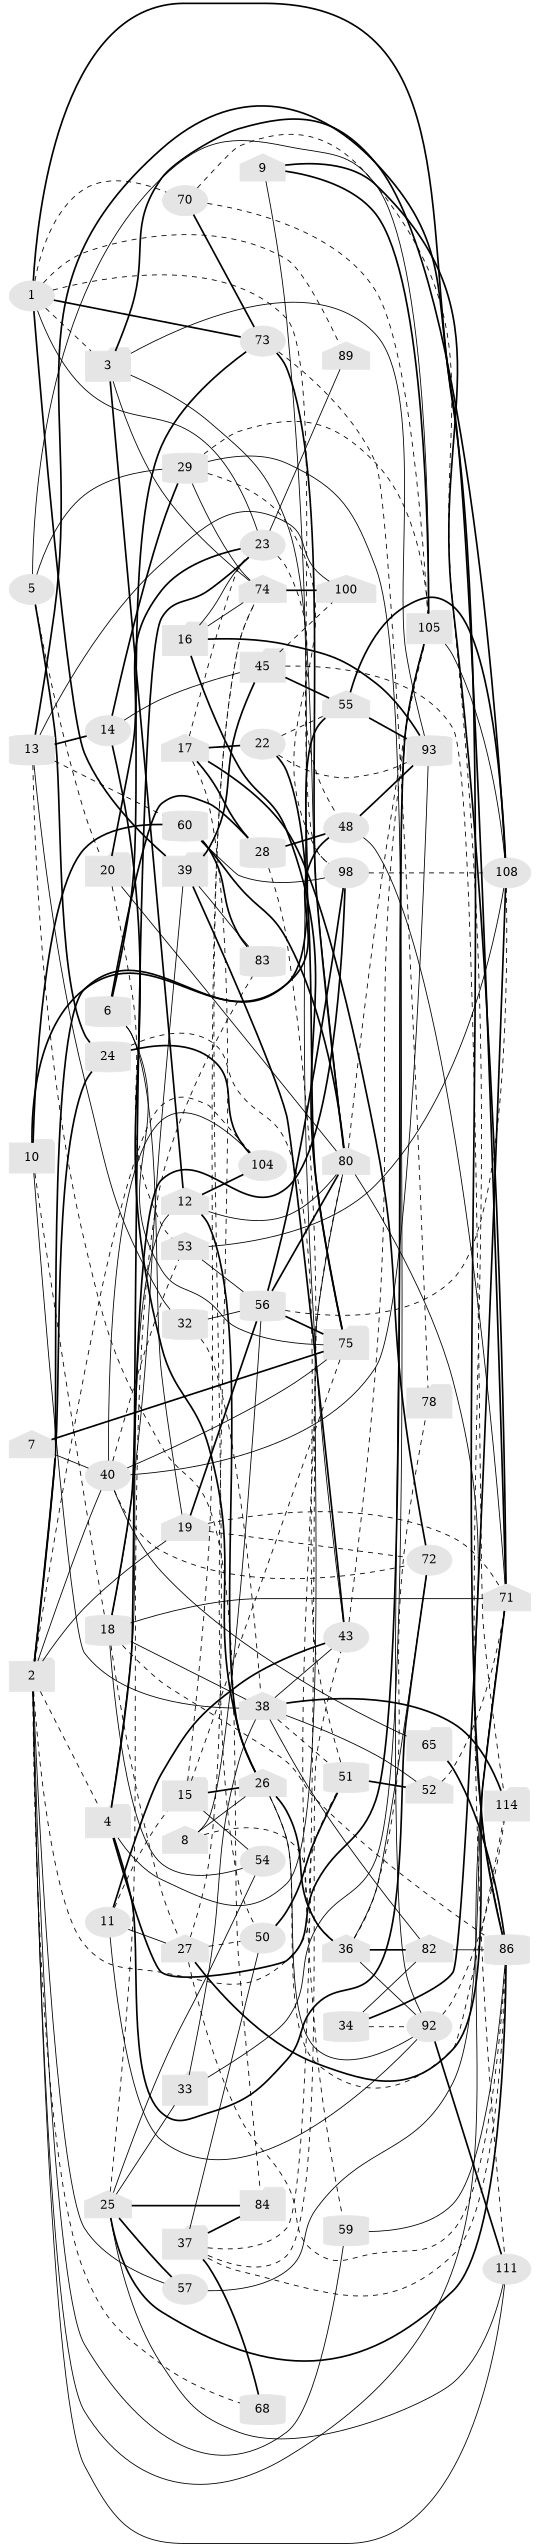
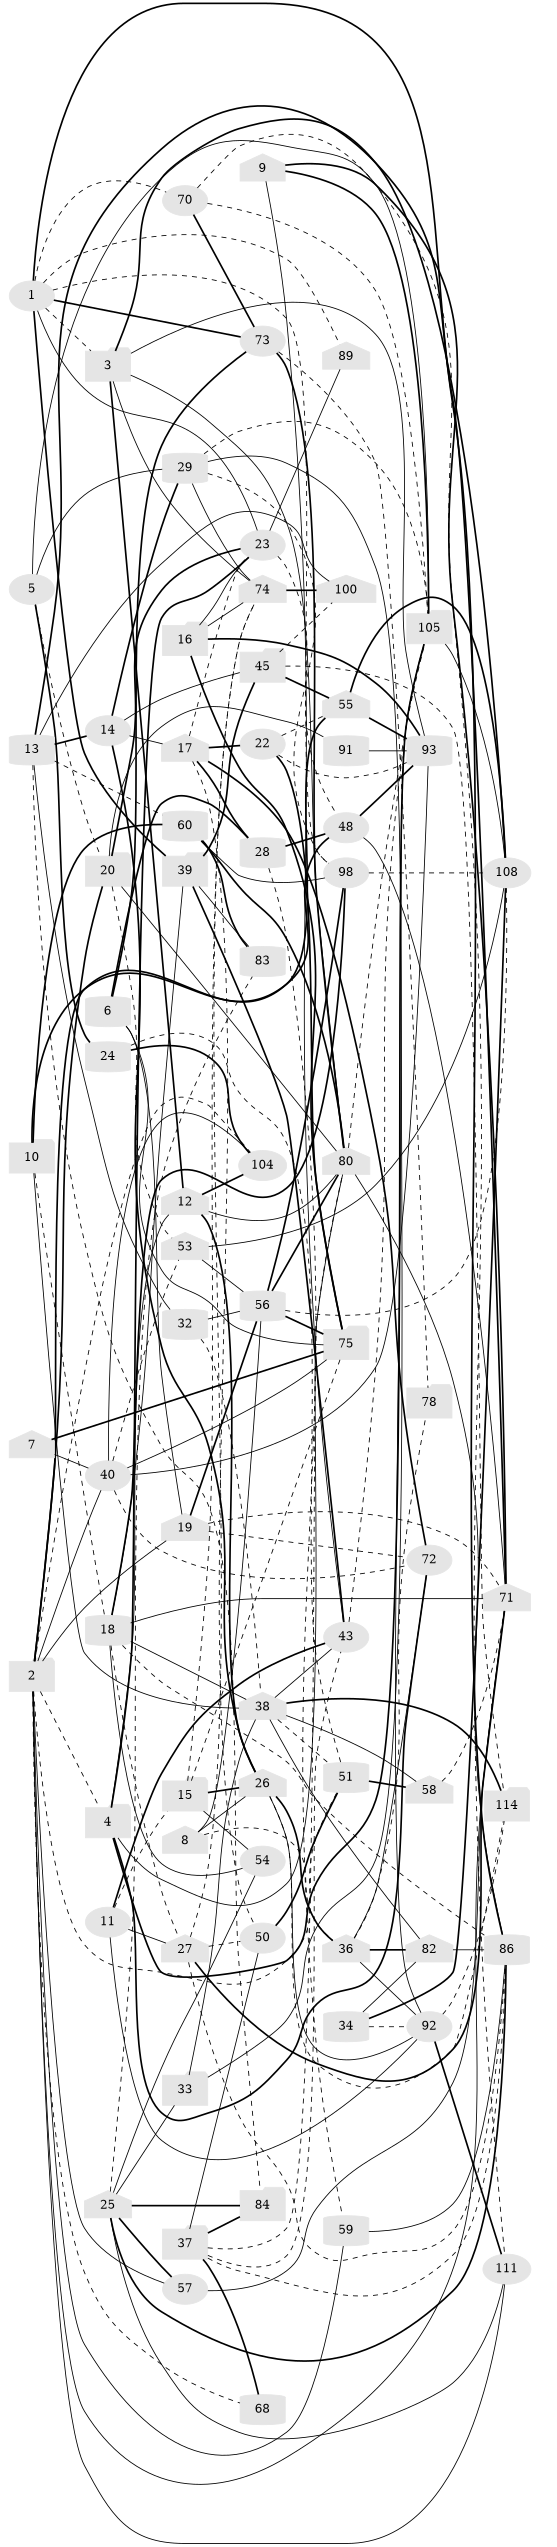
none -> (154, 742)
none -> (346, 751)
(62, 1231) -> (63, 1273)
(429, 1746) -> none
(429, 1791) -> (429, 1791)
